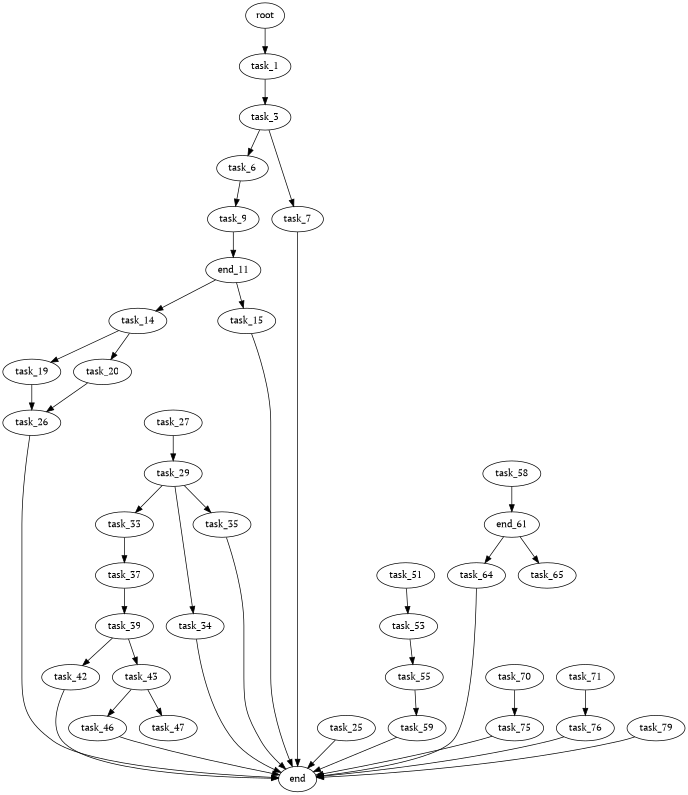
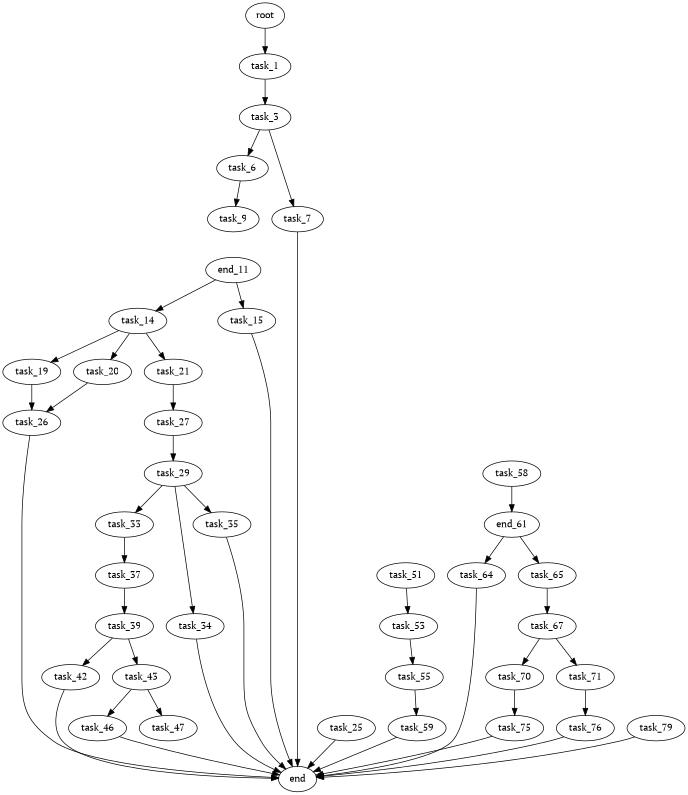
(233, 241) -> none
none -> (173, 372)
none -> (547, 626)
